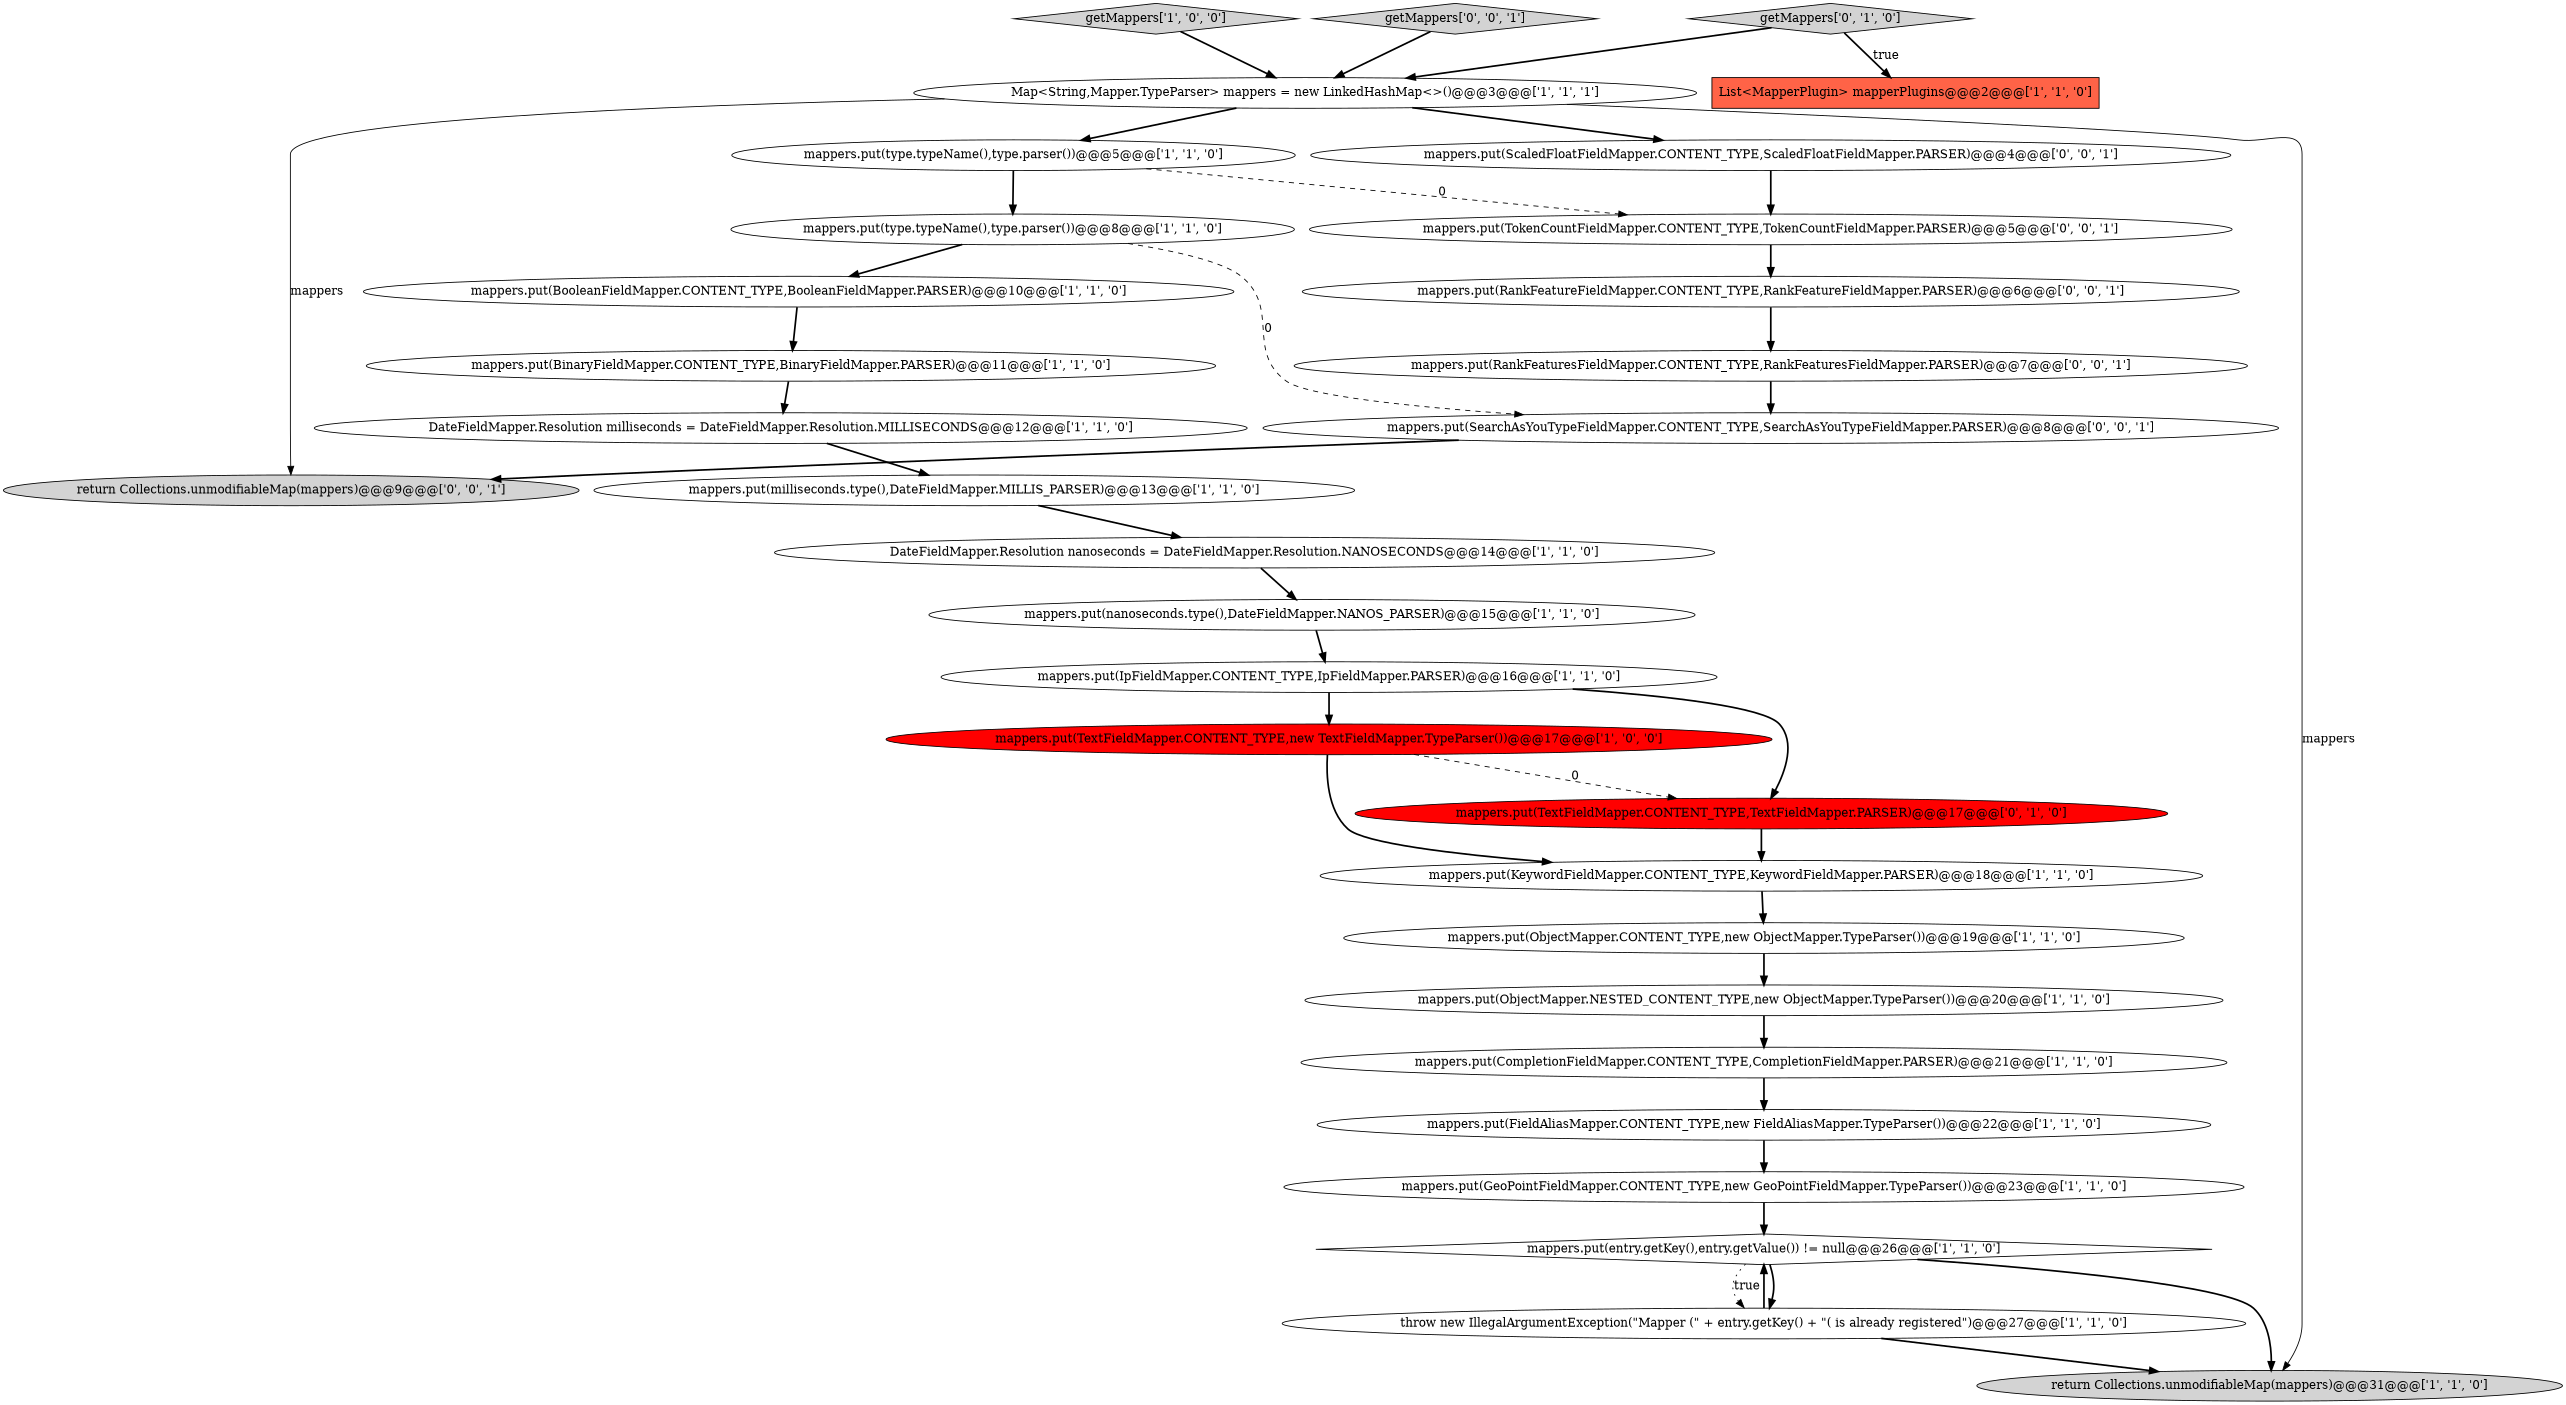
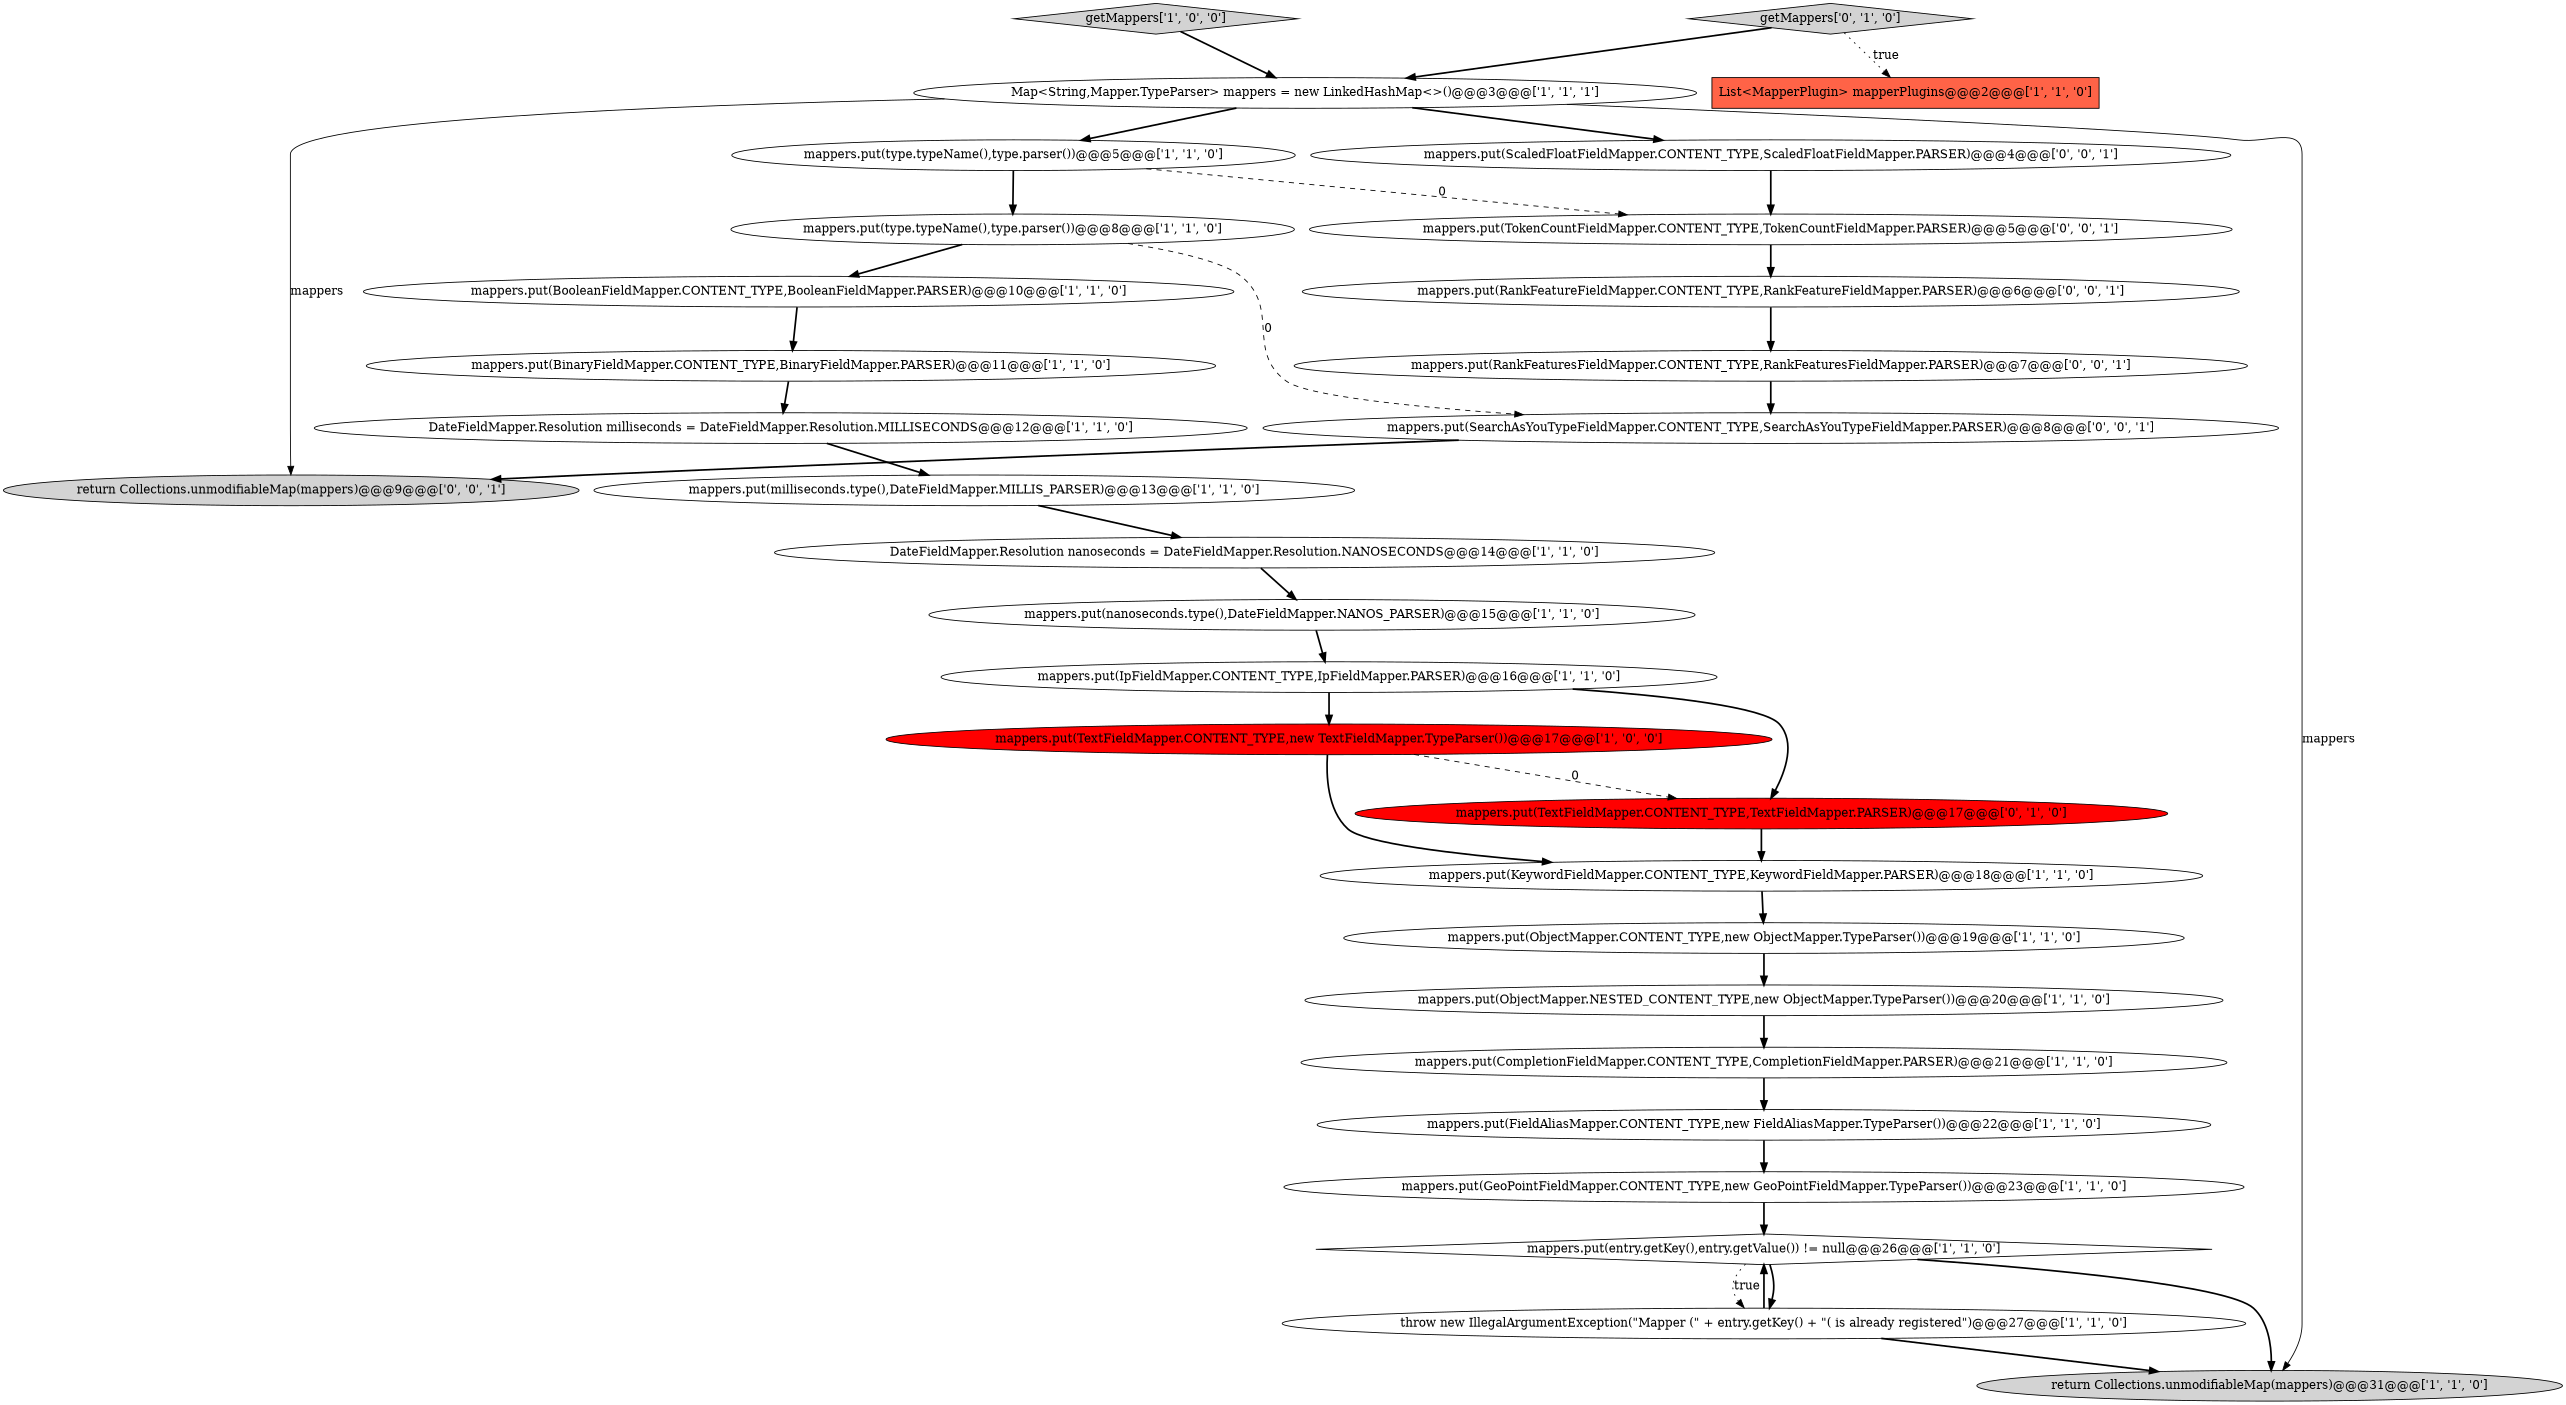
(1455, 19) -> none
(1864, 52) -> (1864, 52)
